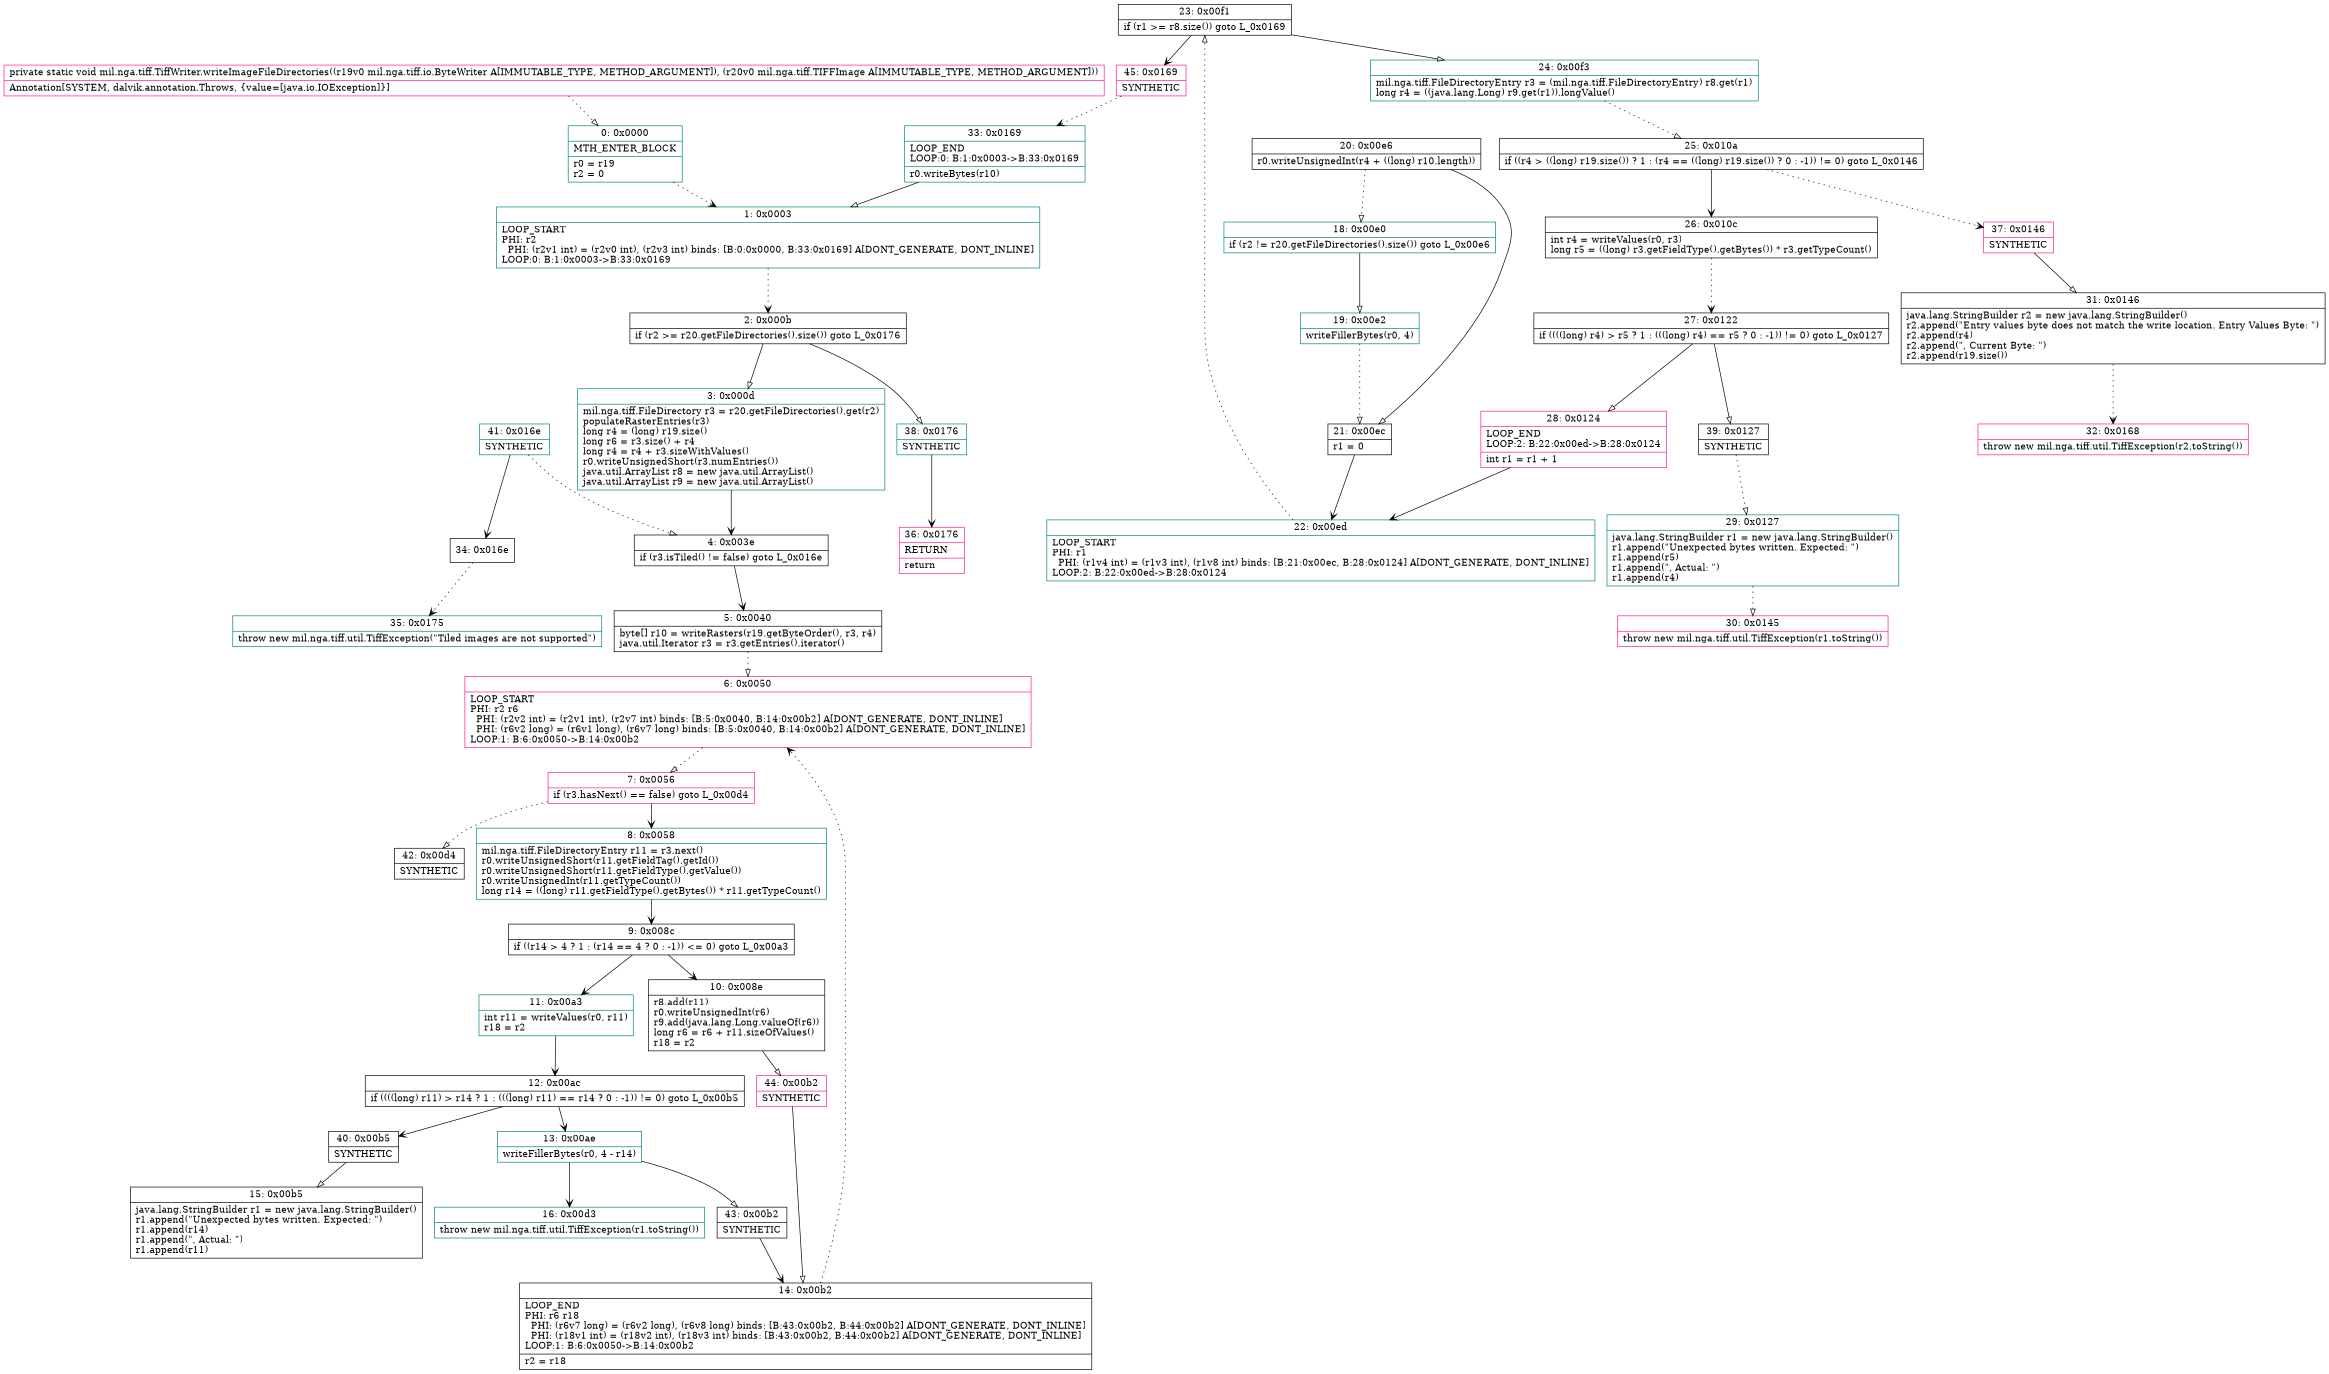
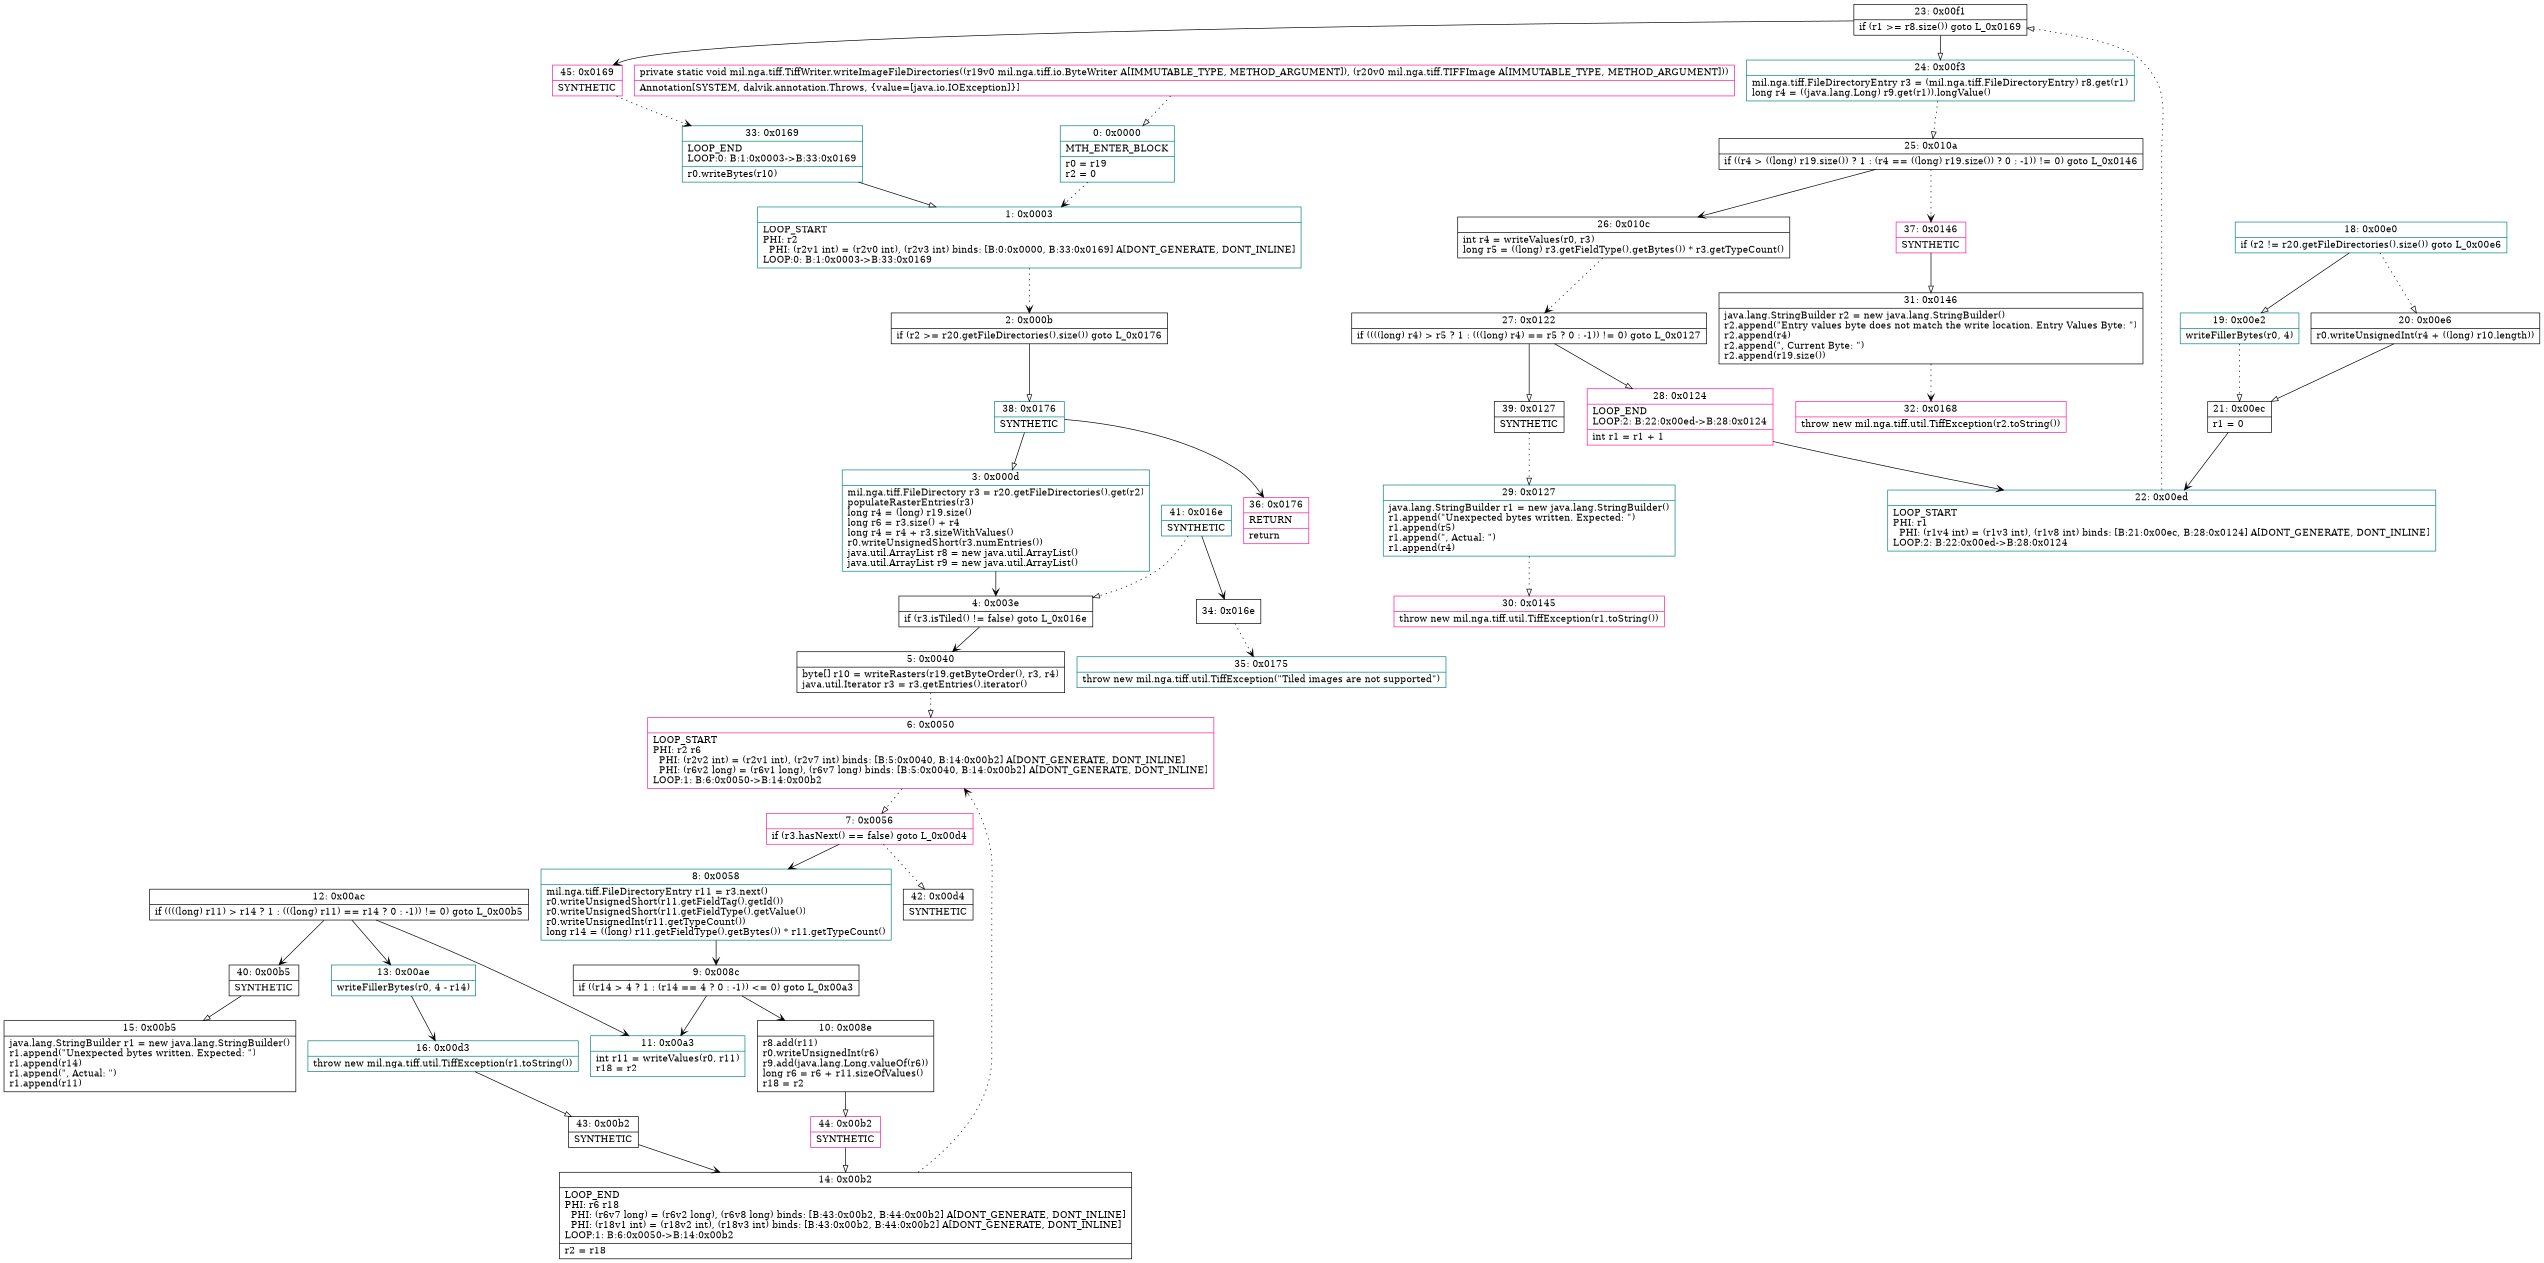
(1363, 192) -> (2396, 280)
(757, 363) -> (1019, 448)
(555, 1052) -> (501, 974)
(689, 1177) -> (520, 1093)
